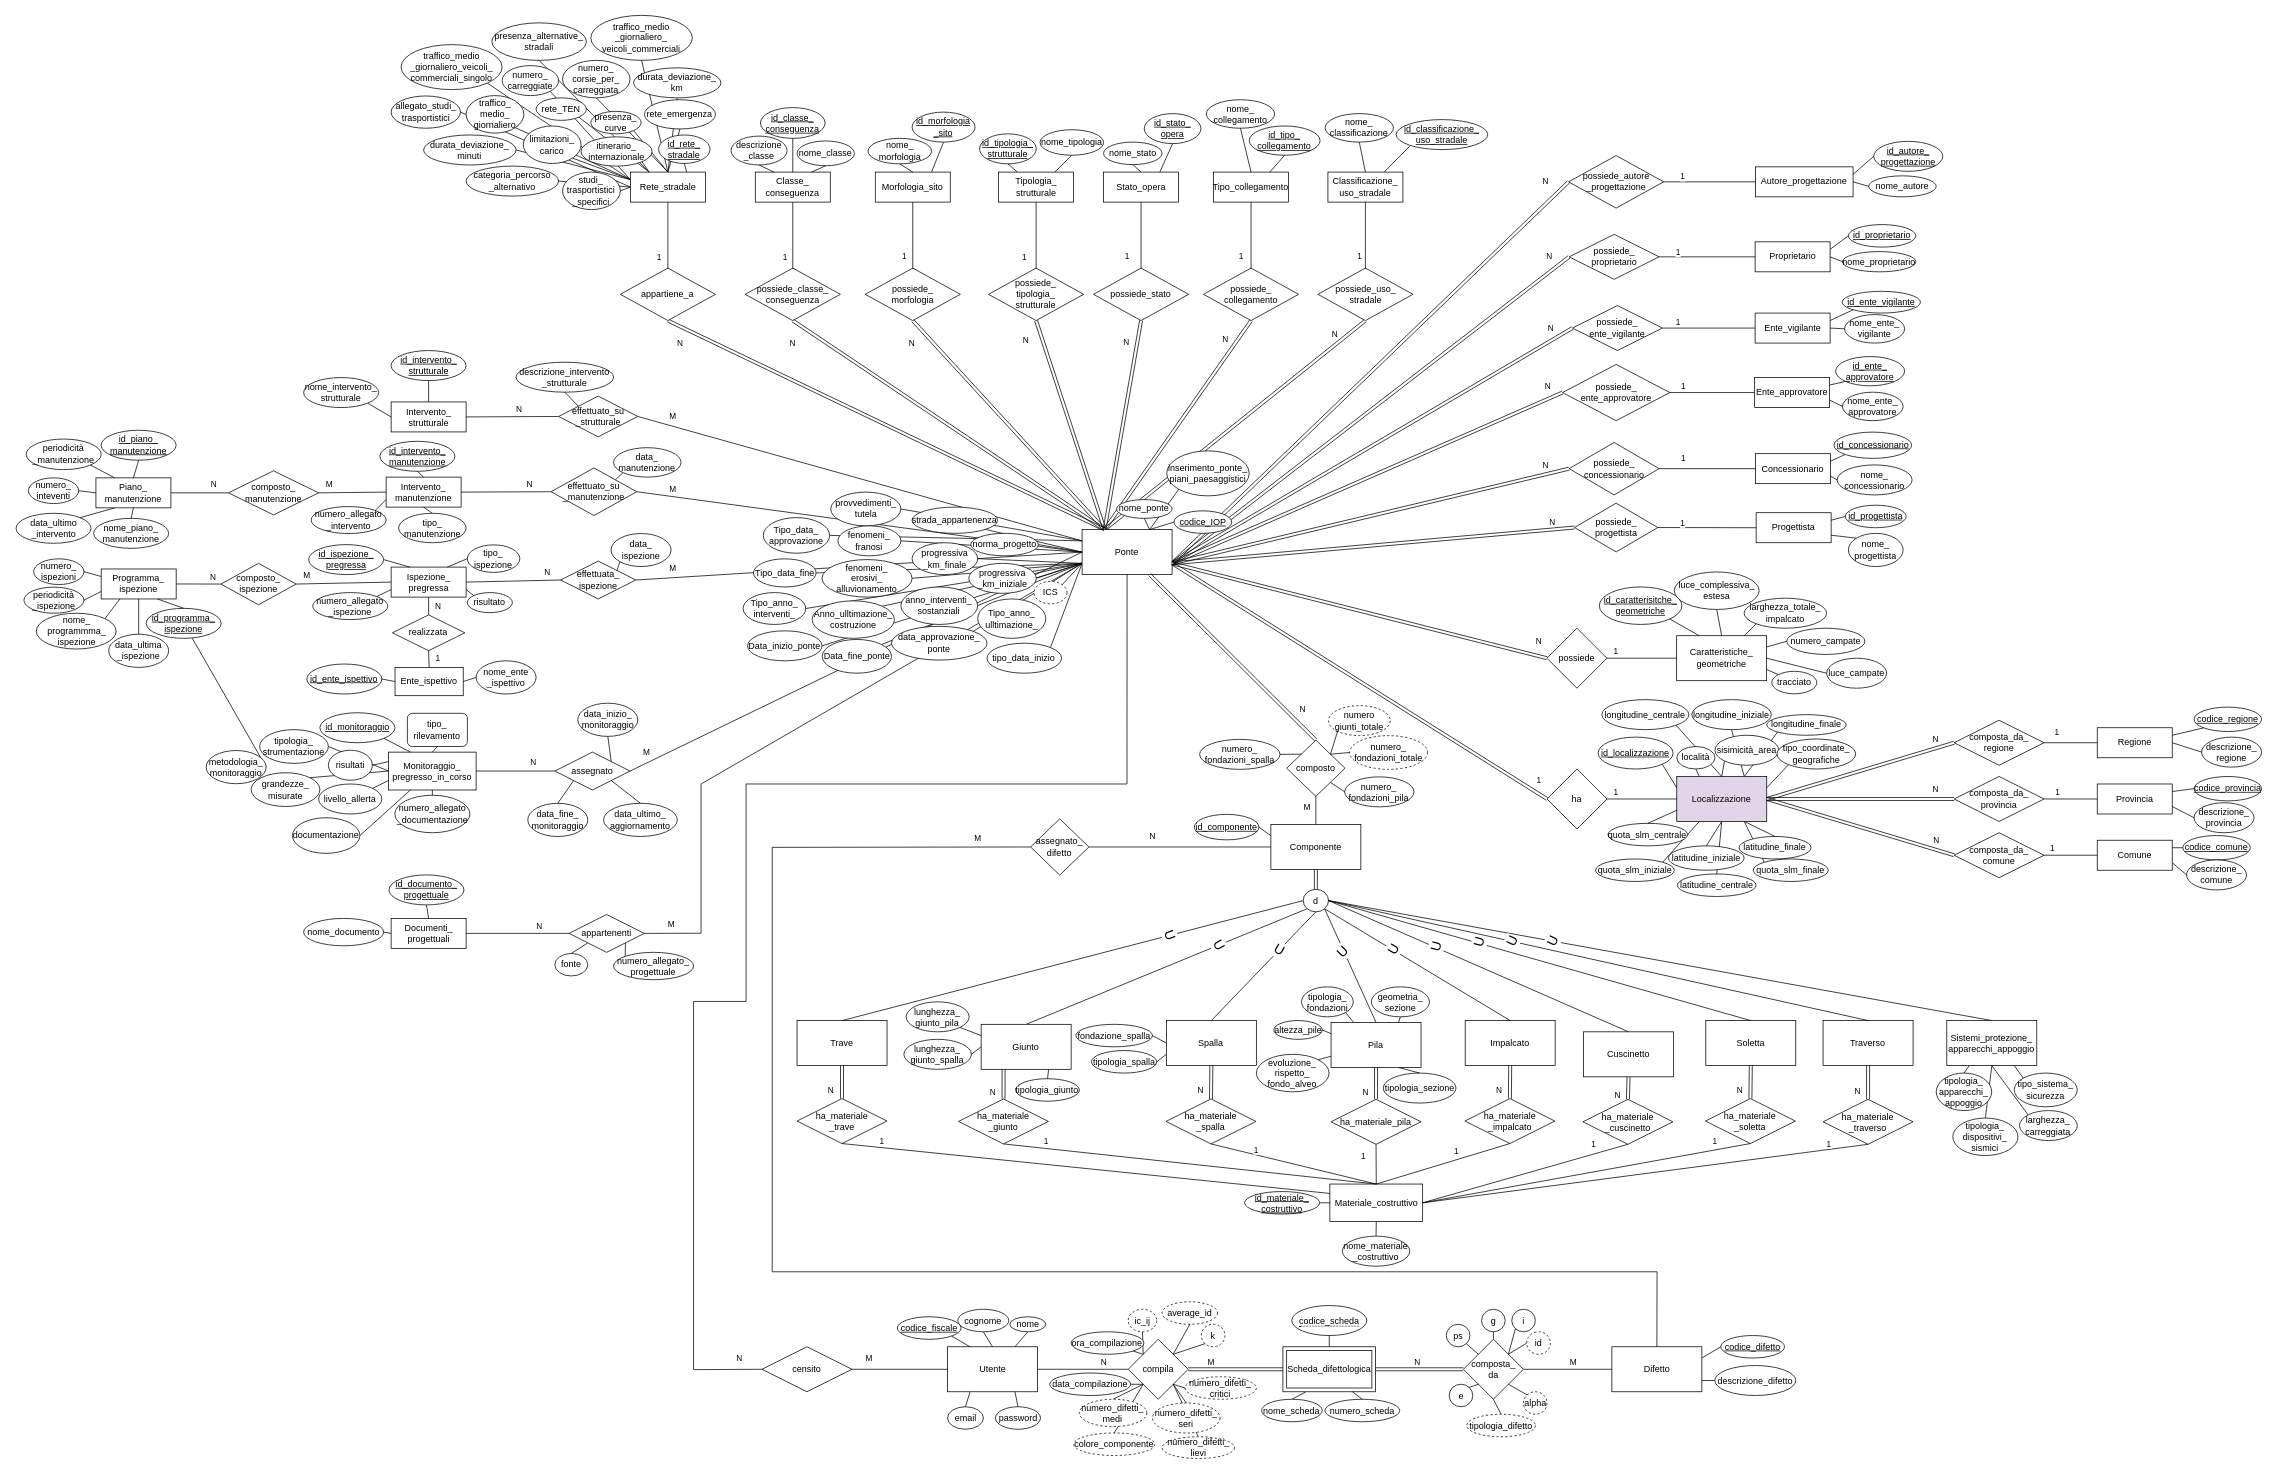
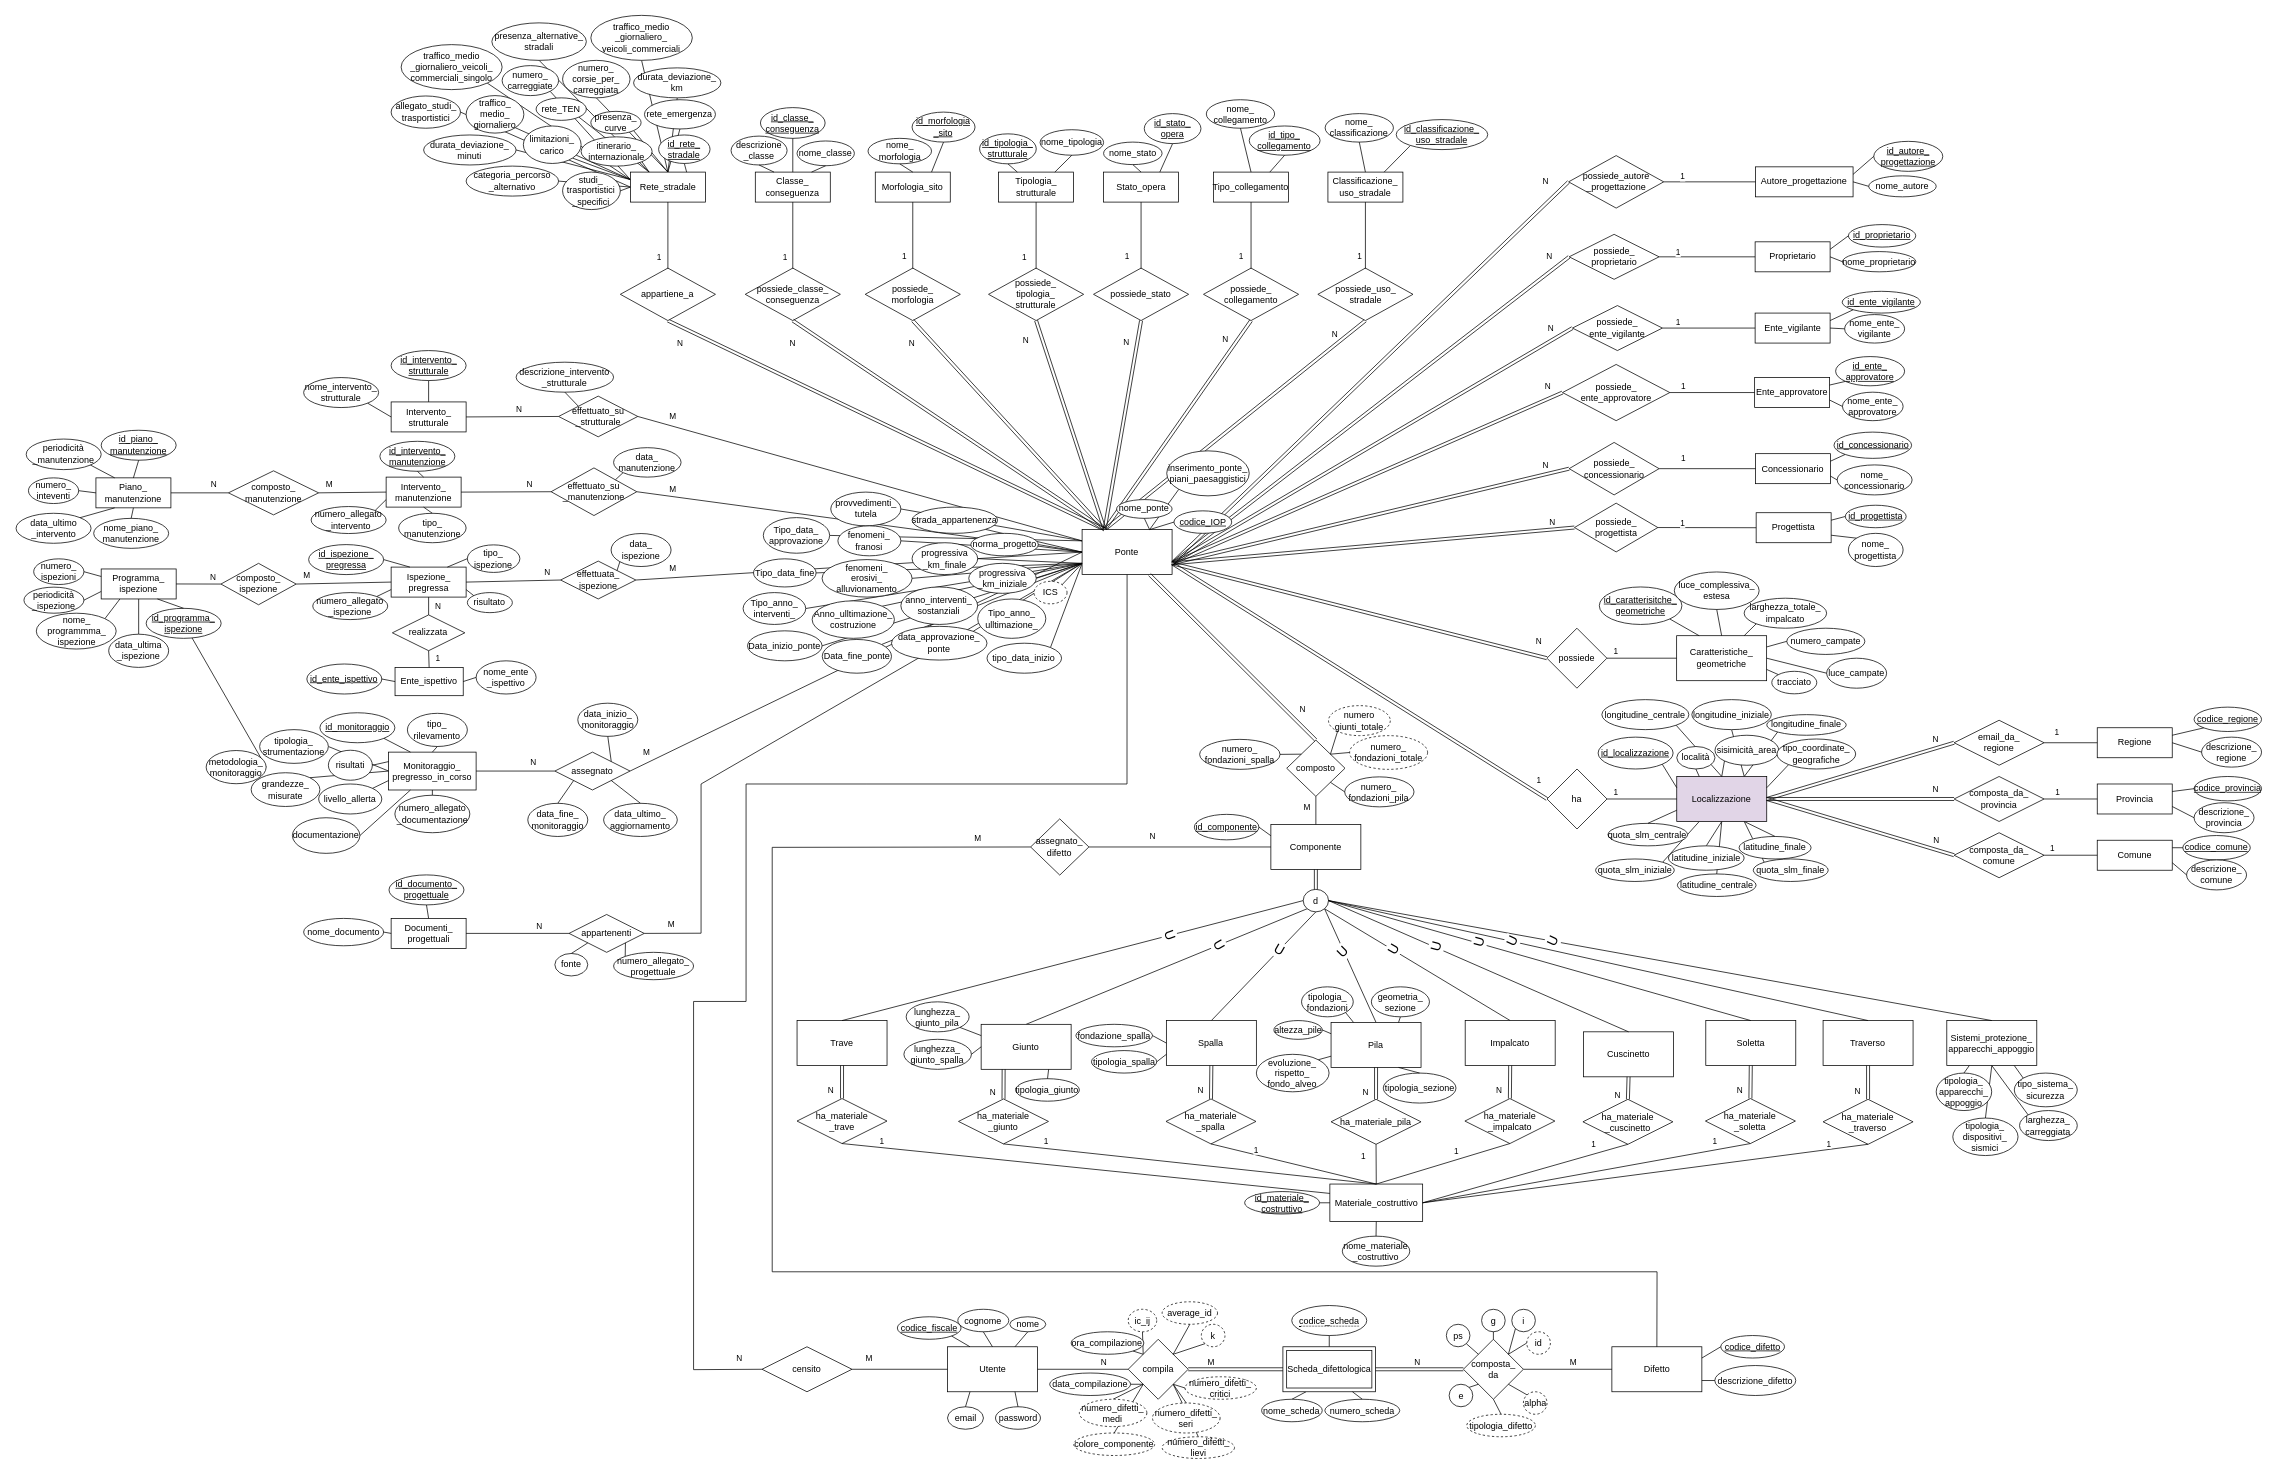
(437, 730) -> (437, 730)
(1999, 743) -> (1999, 743)
